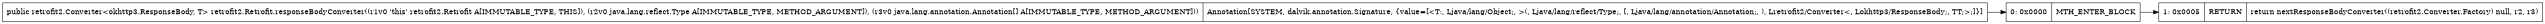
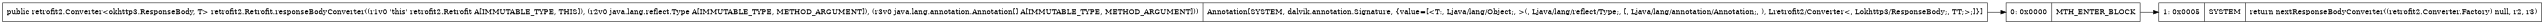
(2226, 12) -> (2225, 12)
